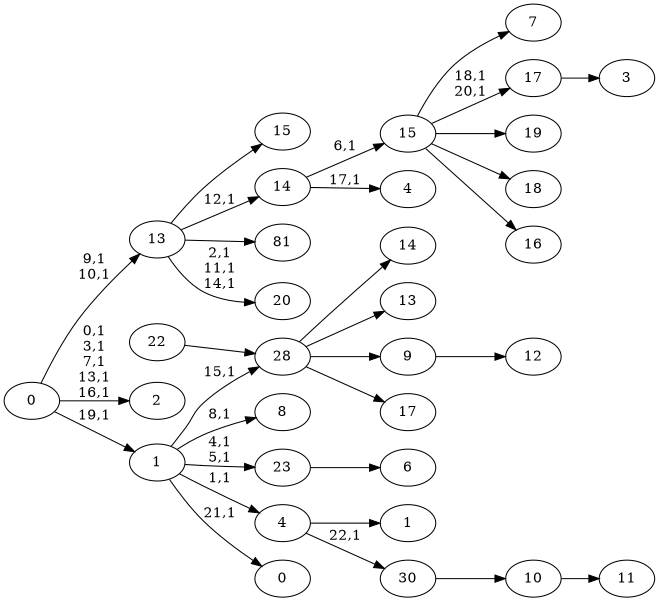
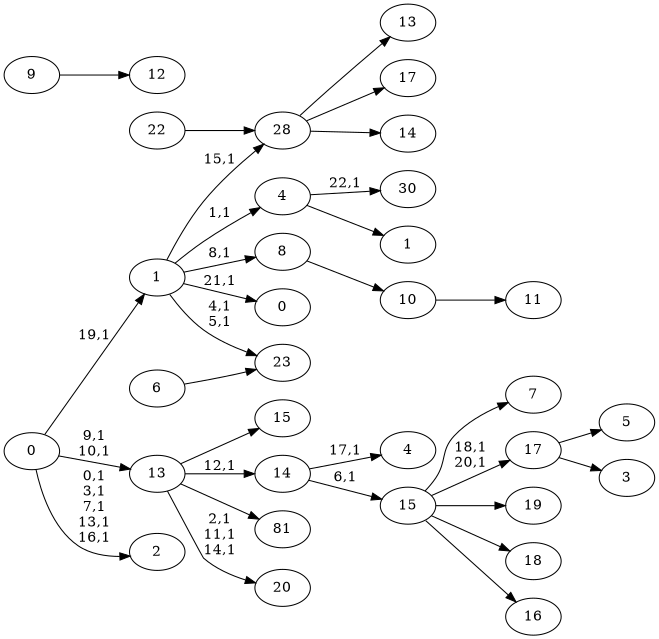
(340, 357) -> none
none -> (627, 422)
(340, 468) -> (215, 378)
(465, 579) -> (340, 274)
